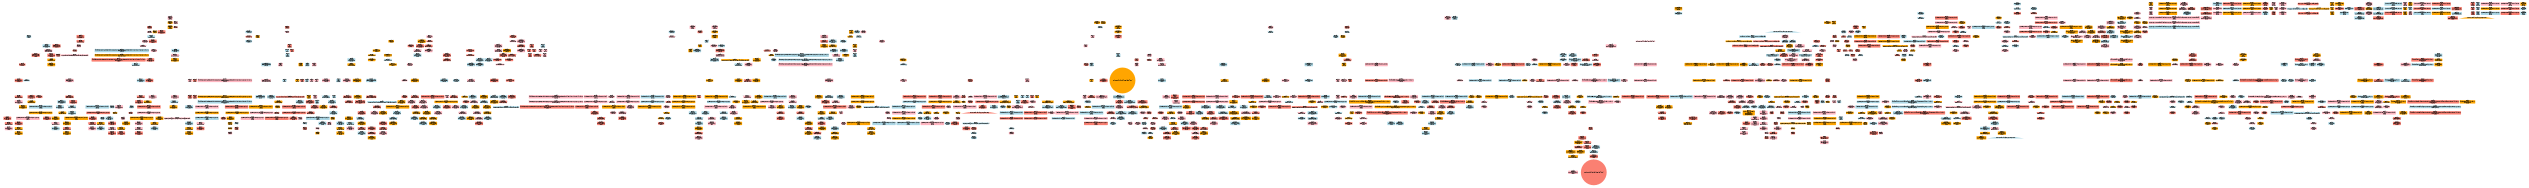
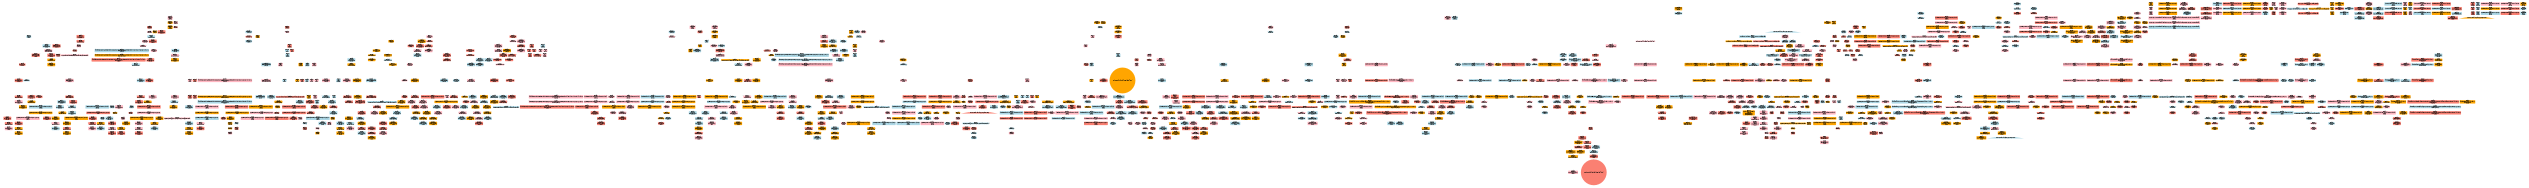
(2378, 107) -> (2378, 107)
(817, 133) -> (817, 133)
